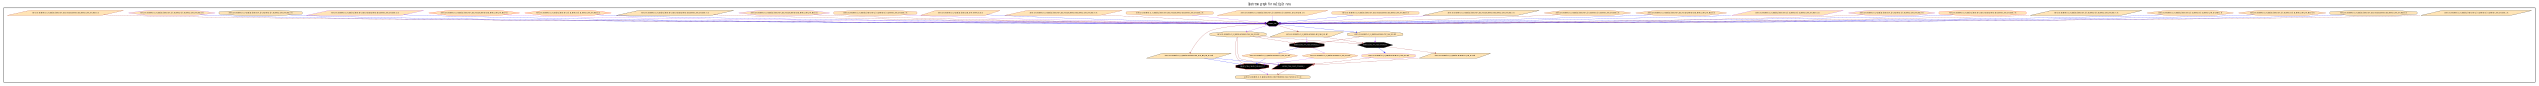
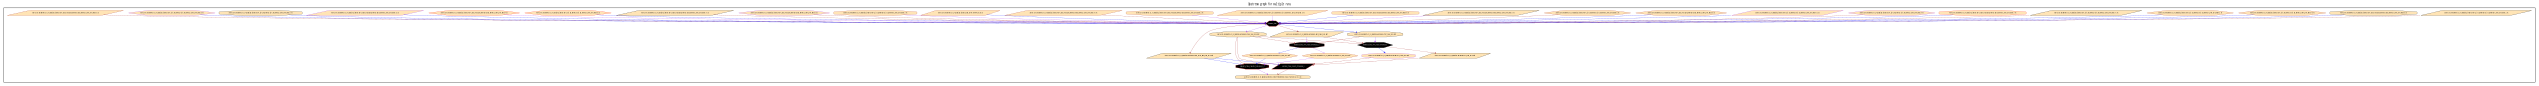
(1273, 24) -> (1273, 24)
